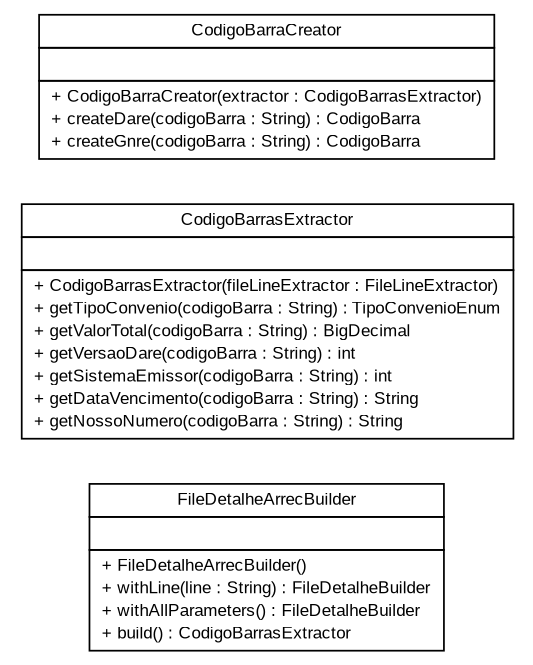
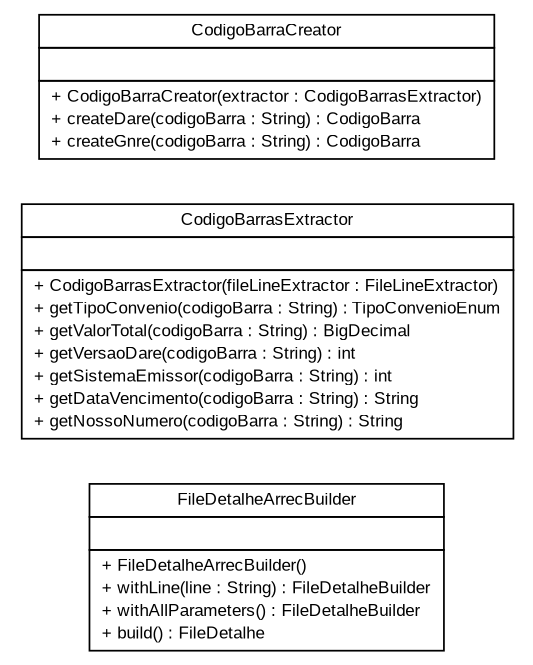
(227, 633) -> (183, 633)
